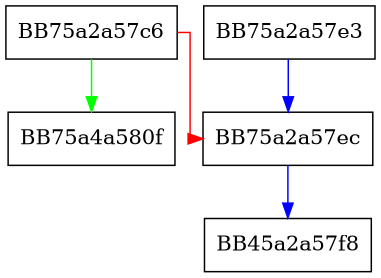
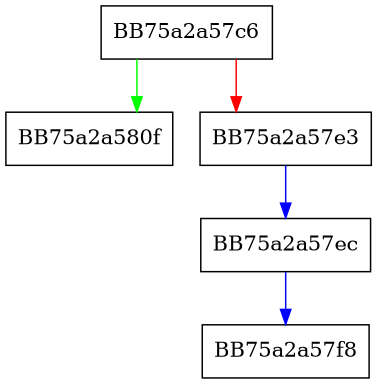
(190, 80) -> (236, 78)
(92, 139) -> (89, 139)
(288, 245) -> (286, 351)
